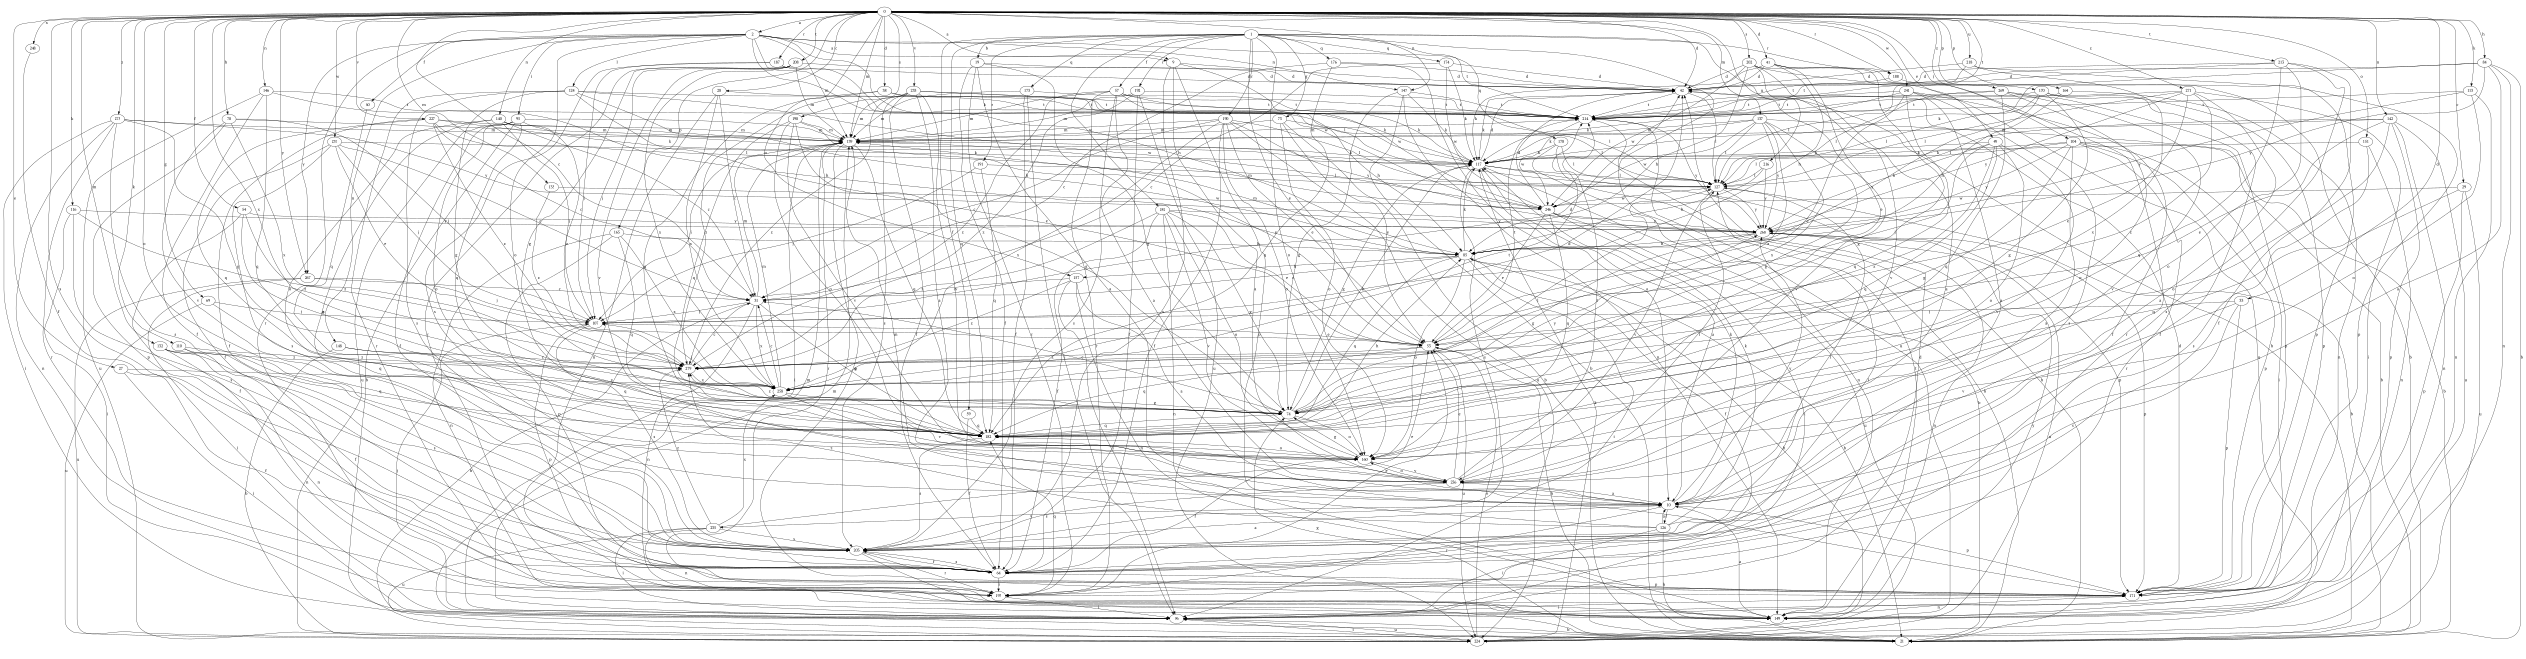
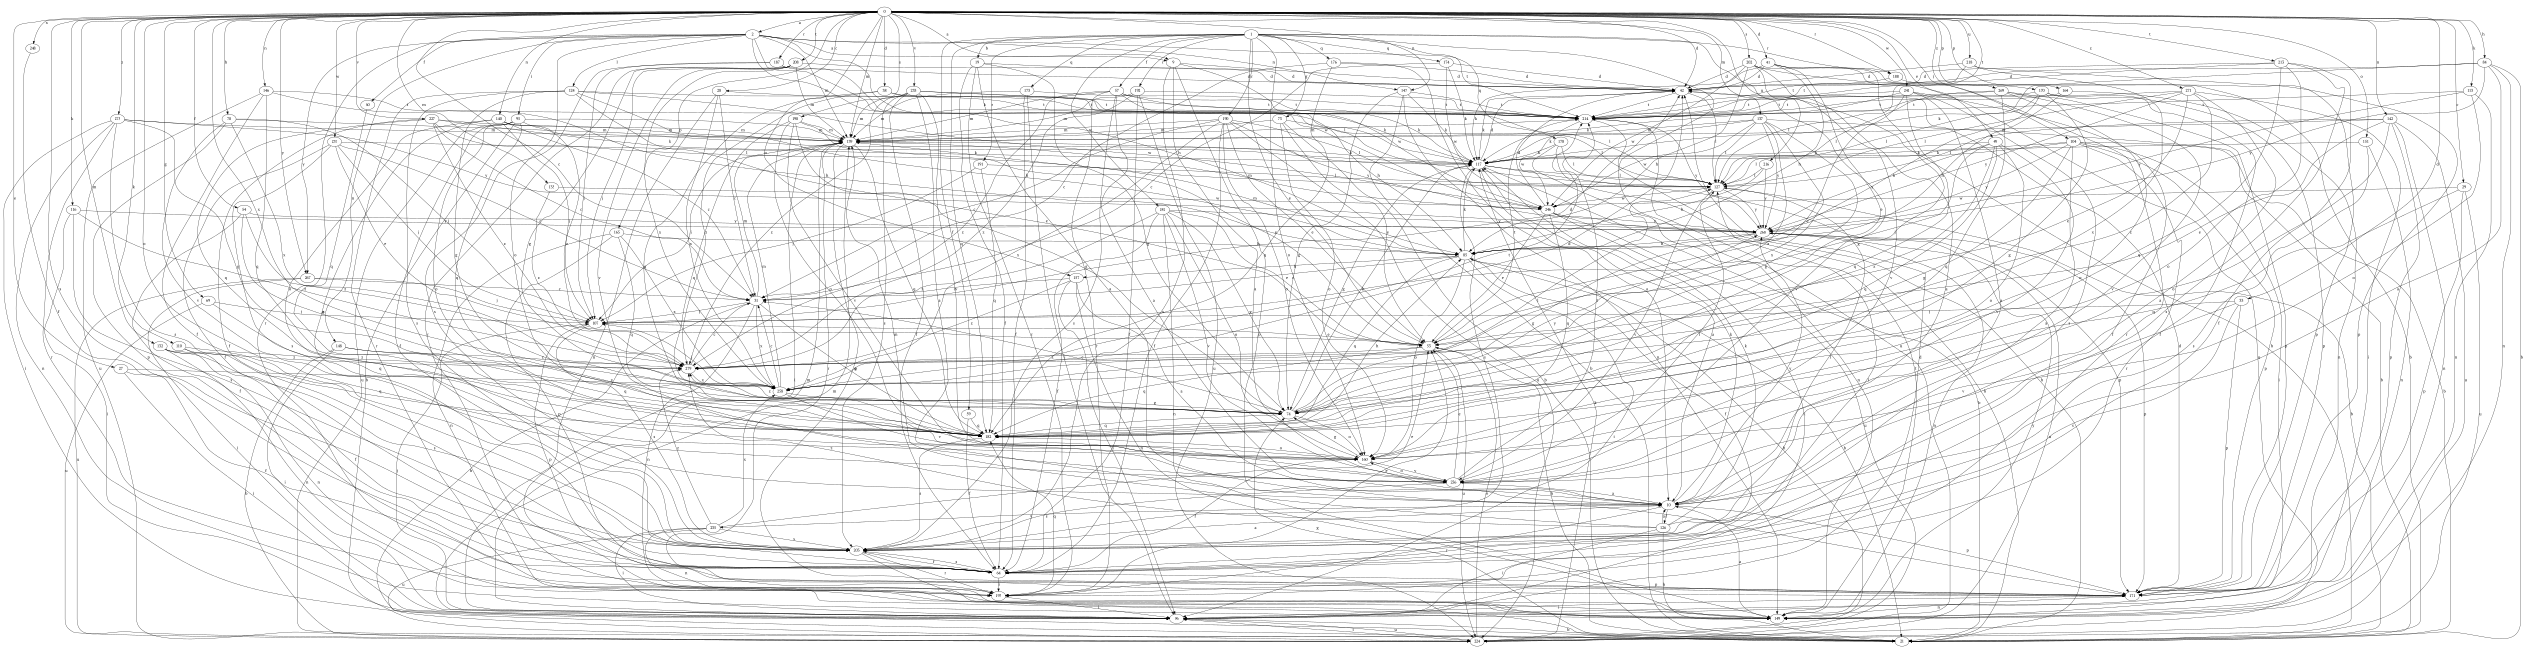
none -> (428, 602)
